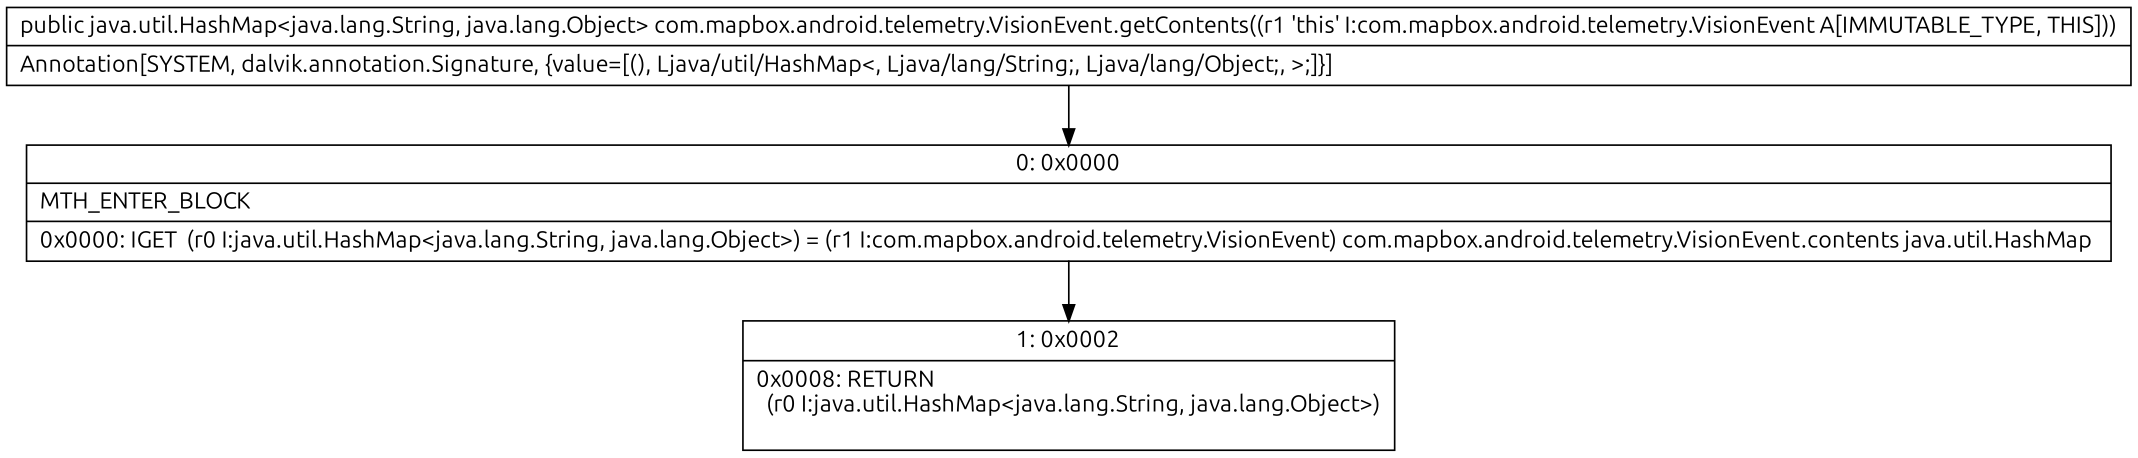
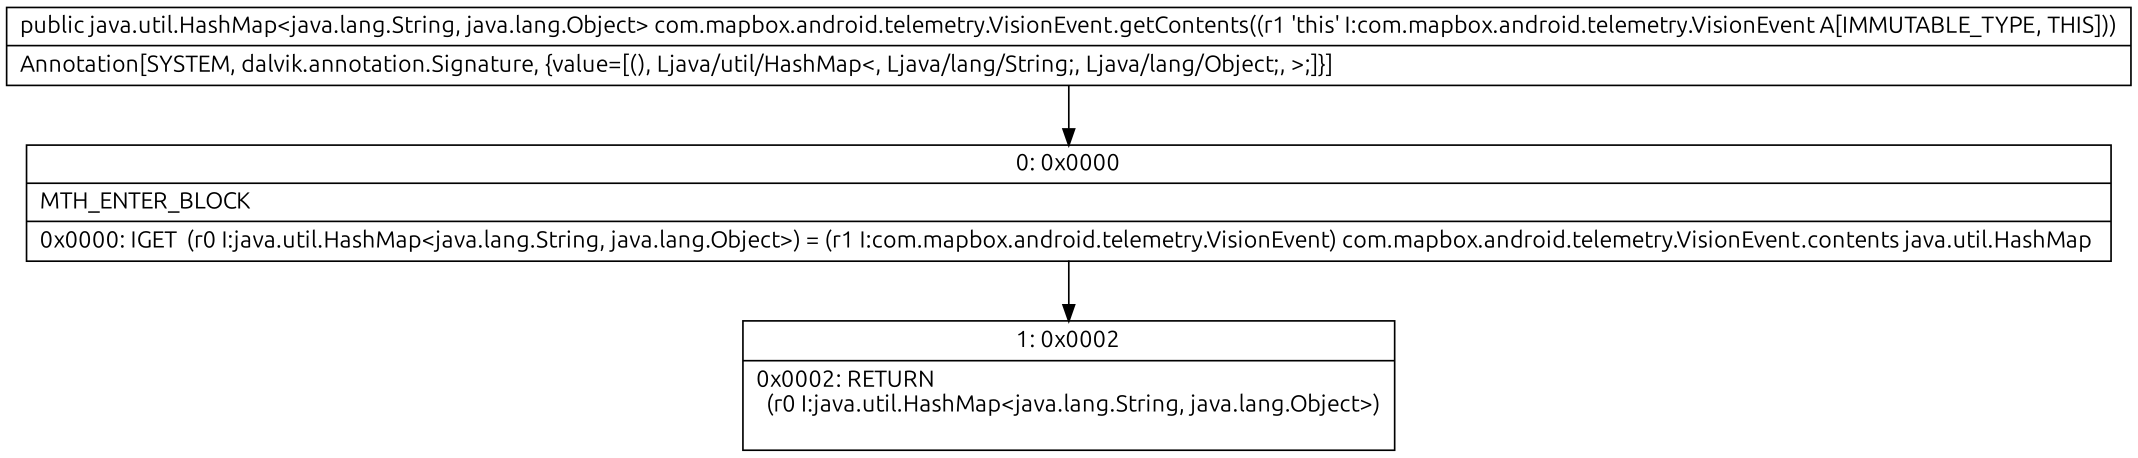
(851, 380) -> (851, 380)
